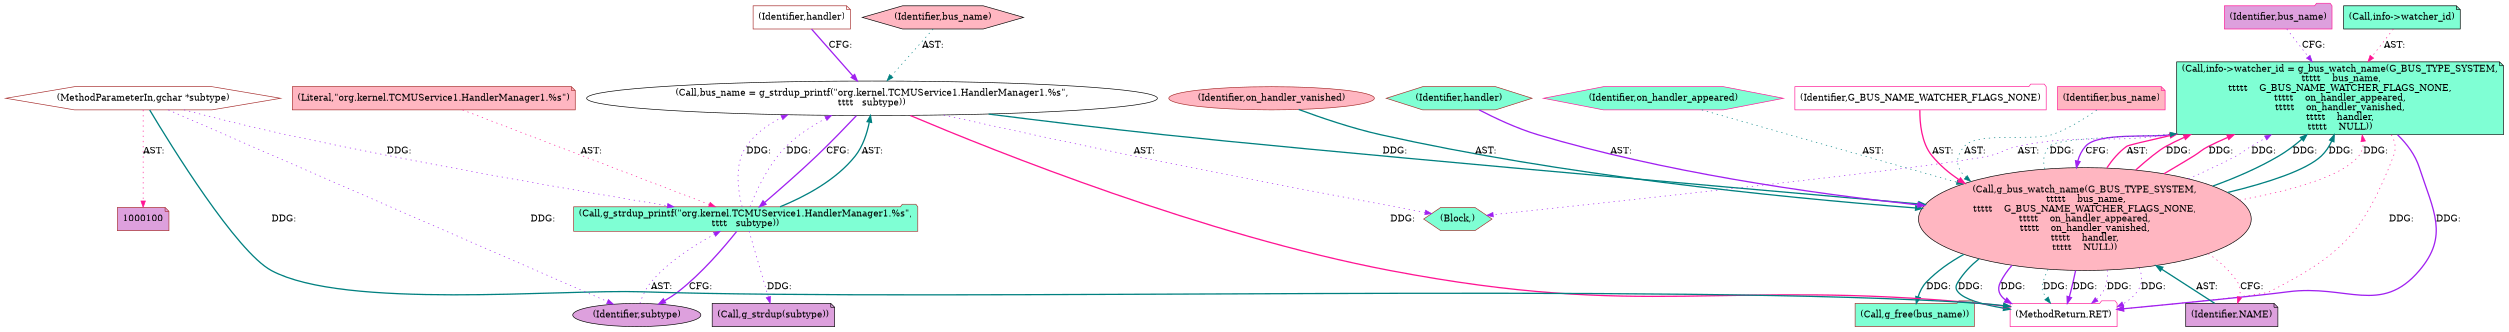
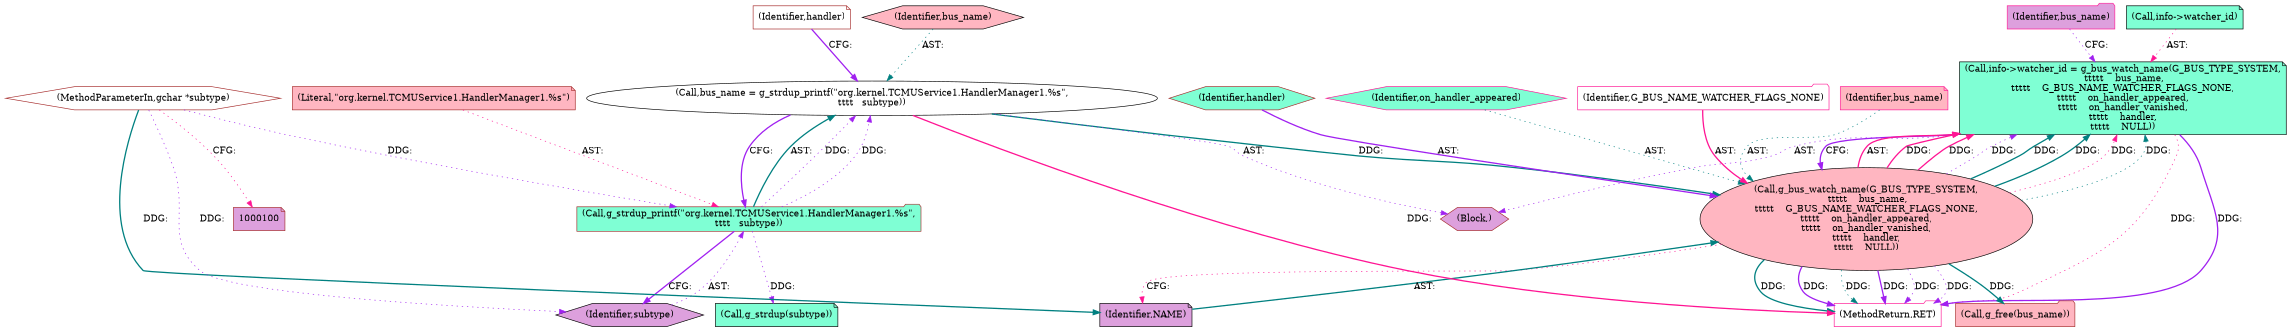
(1272, 98) -> none
(155, 151) -> (226, 151)
(1458, 219) -> (1475, 219)
(1035, 295) -> (534, 290)
(637, 315) -> (630, 315)
(773, 315) -> (777, 315)
(1915, 315) -> (2015, 315)
